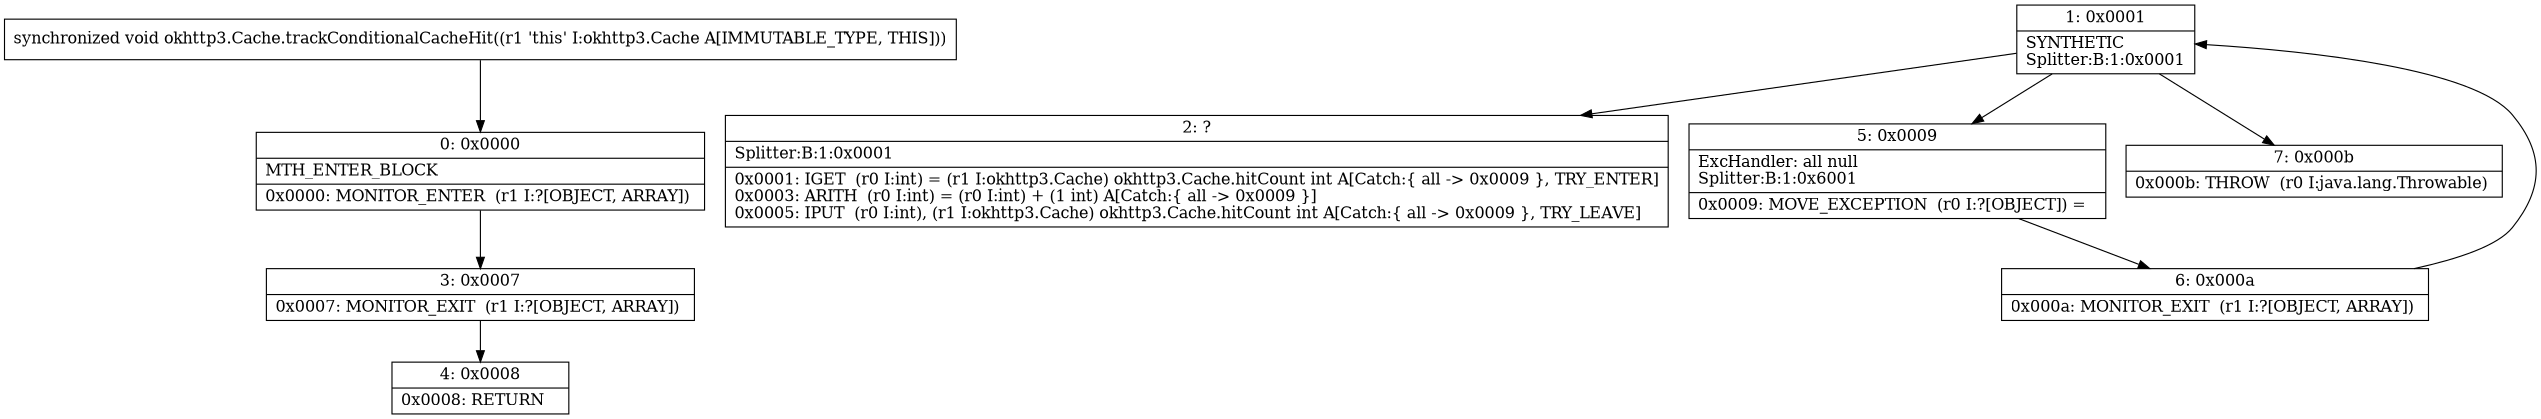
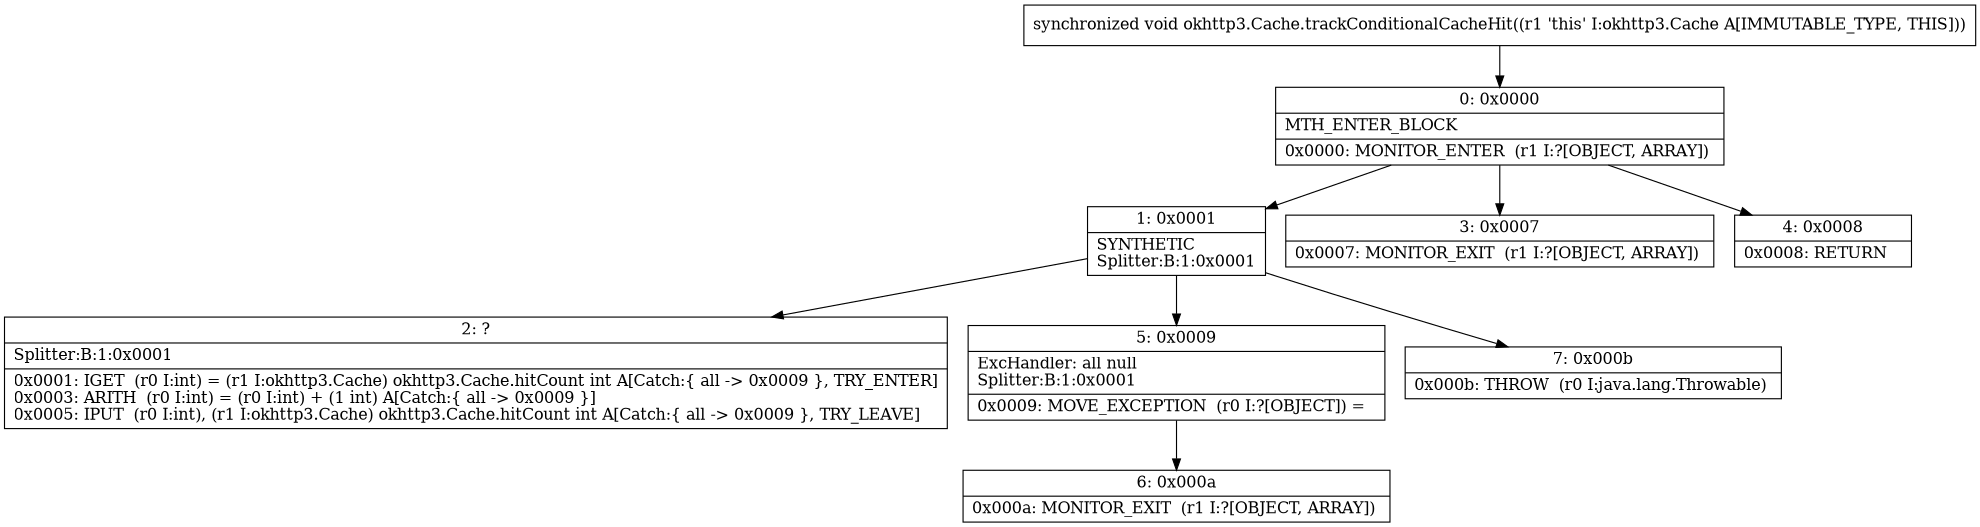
(2477, 92) -> (1334, 185)
(1778, 179) -> (1057, 381)
(480, 336) -> (1675, 188)
